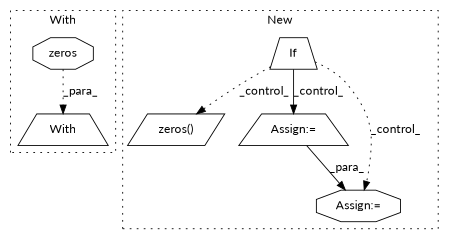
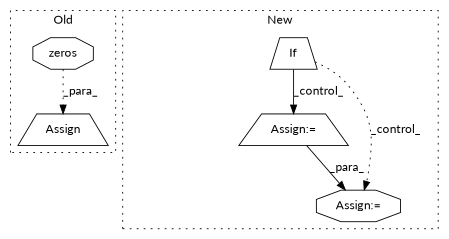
(63, 21) -> (63, 21)
(63, 130) -> (63, 130)
(176, 130) -> none
